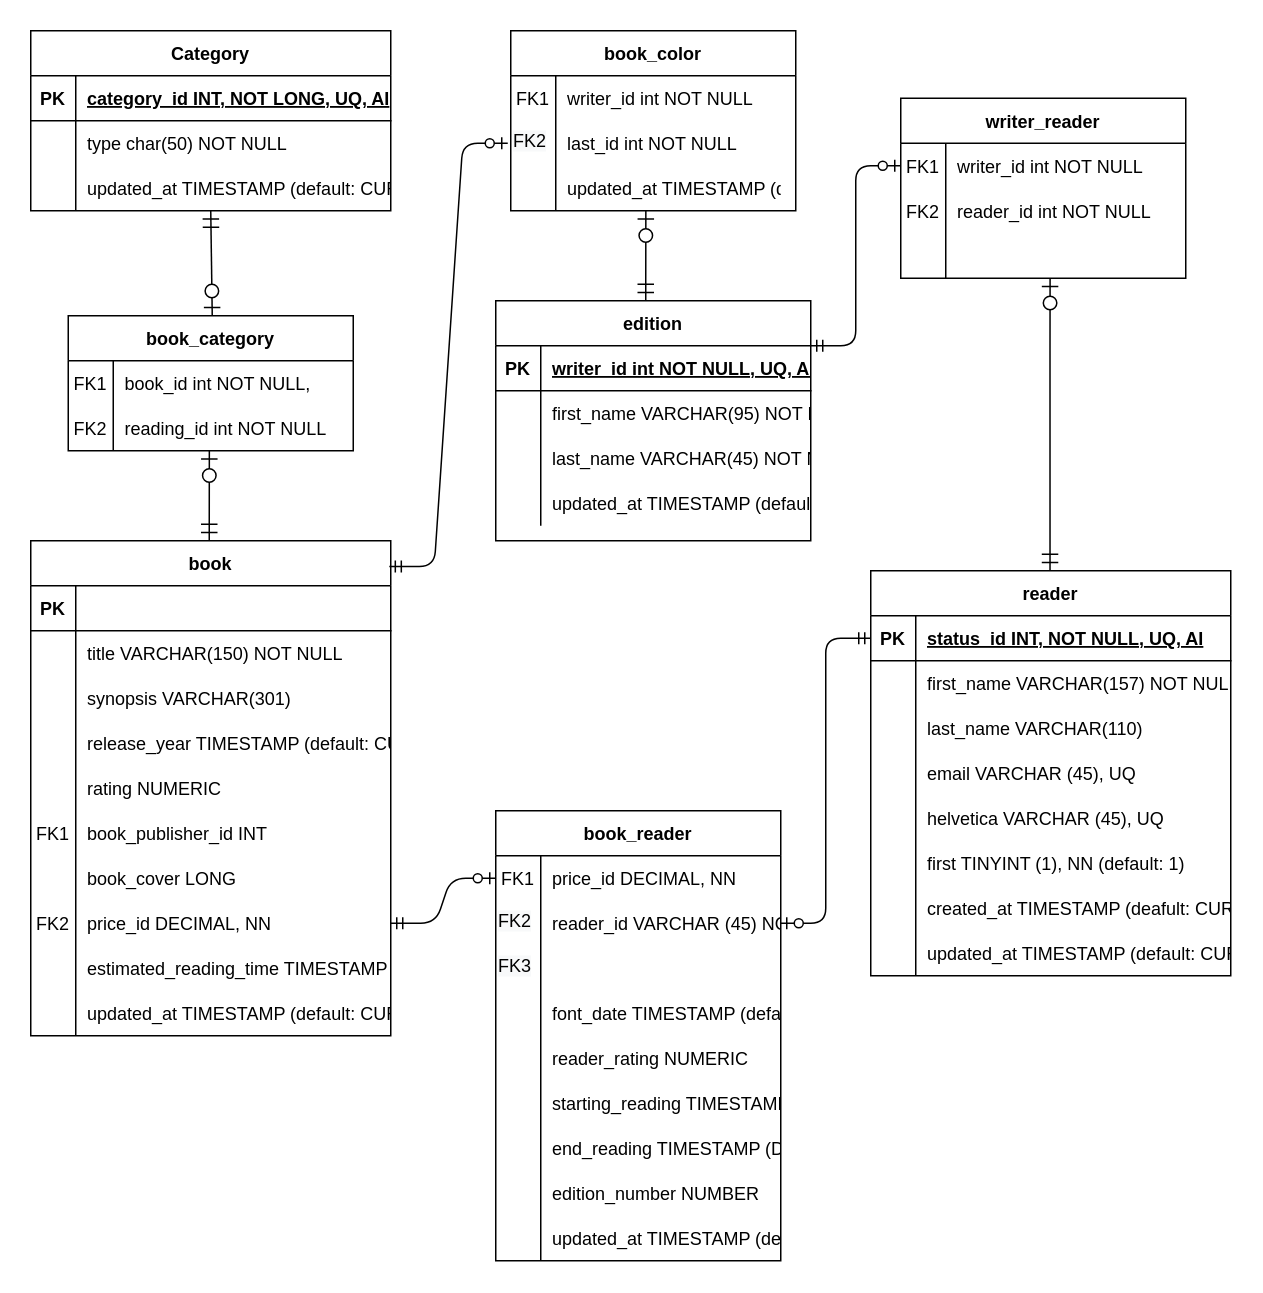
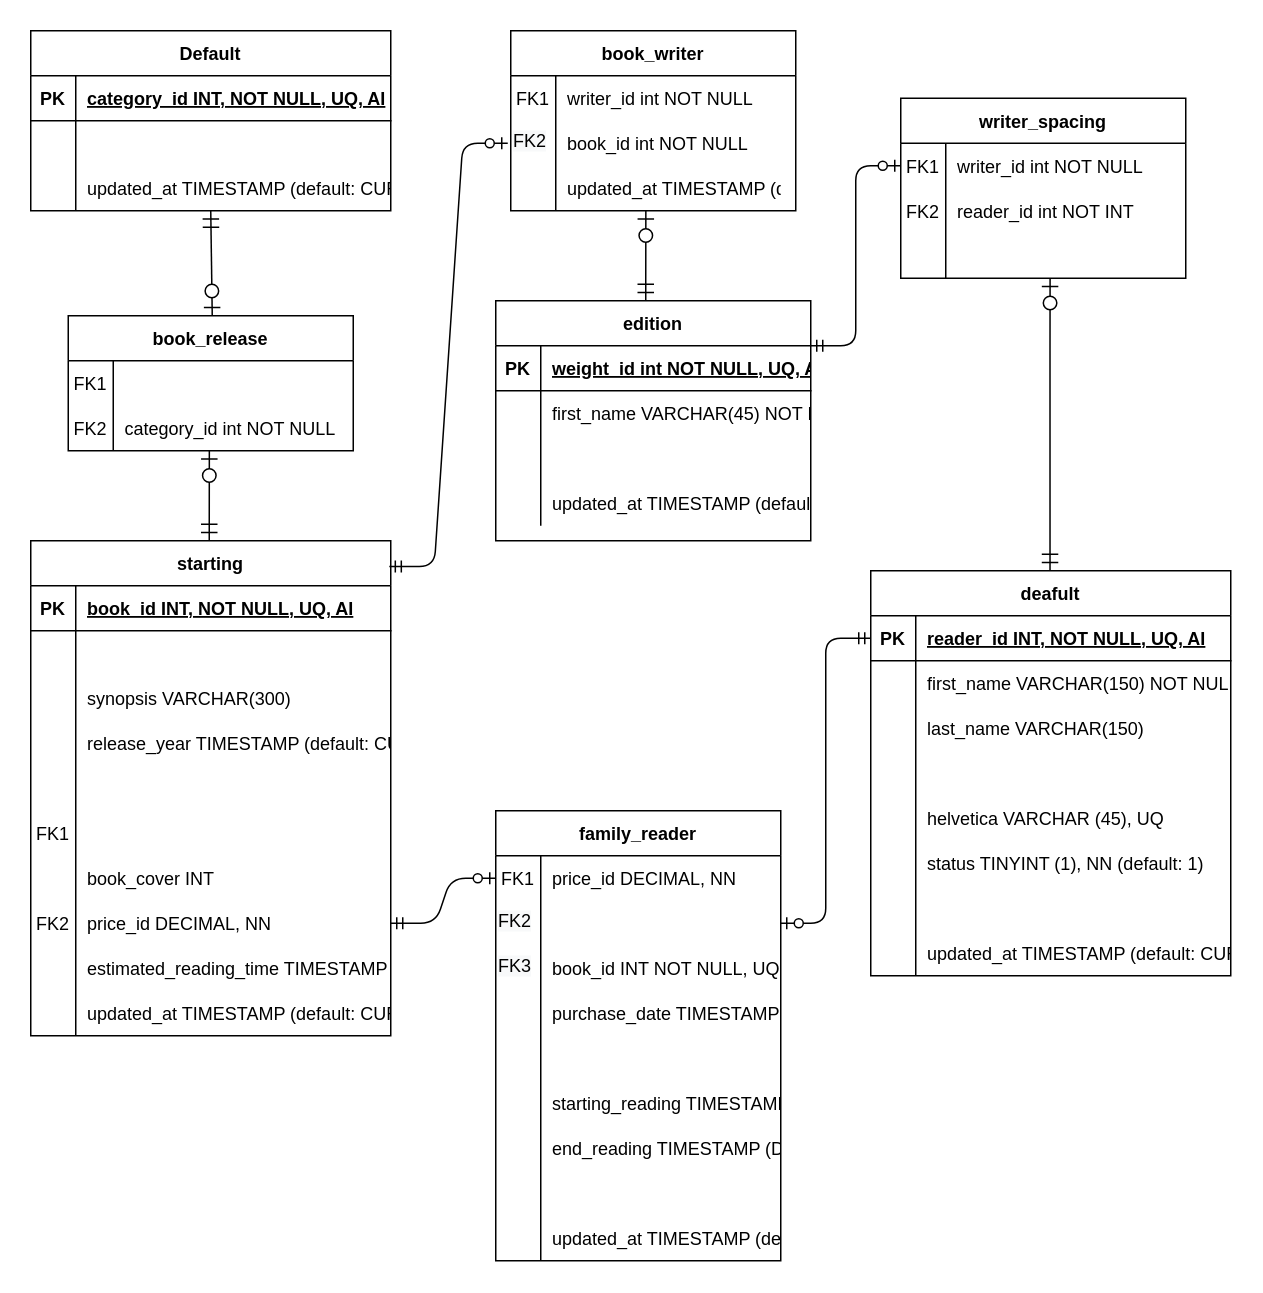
(210, 54) -> (210, 54)
(653, 54) -> (653, 54)
(232, 99) -> (232, 99)
(1043, 122) -> (1043, 122)
(233, 143) -> none
(654, 144) -> (656, 144)
(1056, 212) -> (1051, 212)
(210, 339) -> (210, 339)
(682, 369) -> (682, 369)
(233, 383) -> none
(699, 414) -> (699, 414)
(226, 429) -> (234, 429)
(676, 458) -> none
(210, 564) -> (210, 564)
(1050, 594) -> (1050, 594)
none -> (233, 608)
(1062, 639) -> (1062, 639)
(233, 653) -> none
(1079, 684) -> (1079, 684)
(188, 699) -> (188, 699)
(1033, 729) -> (1033, 729)
(1073, 773) -> none
(233, 788) -> none
(233, 833) -> none
(638, 834) -> (638, 834)
(1077, 864) -> (1085, 864)
(160, 879) -> (155, 879)
(1073, 908) -> none
(661, 923) -> none
none -> (661, 968)
(717, 1014) -> (737, 1014)
(661, 1058) -> none
(661, 1193) -> none
